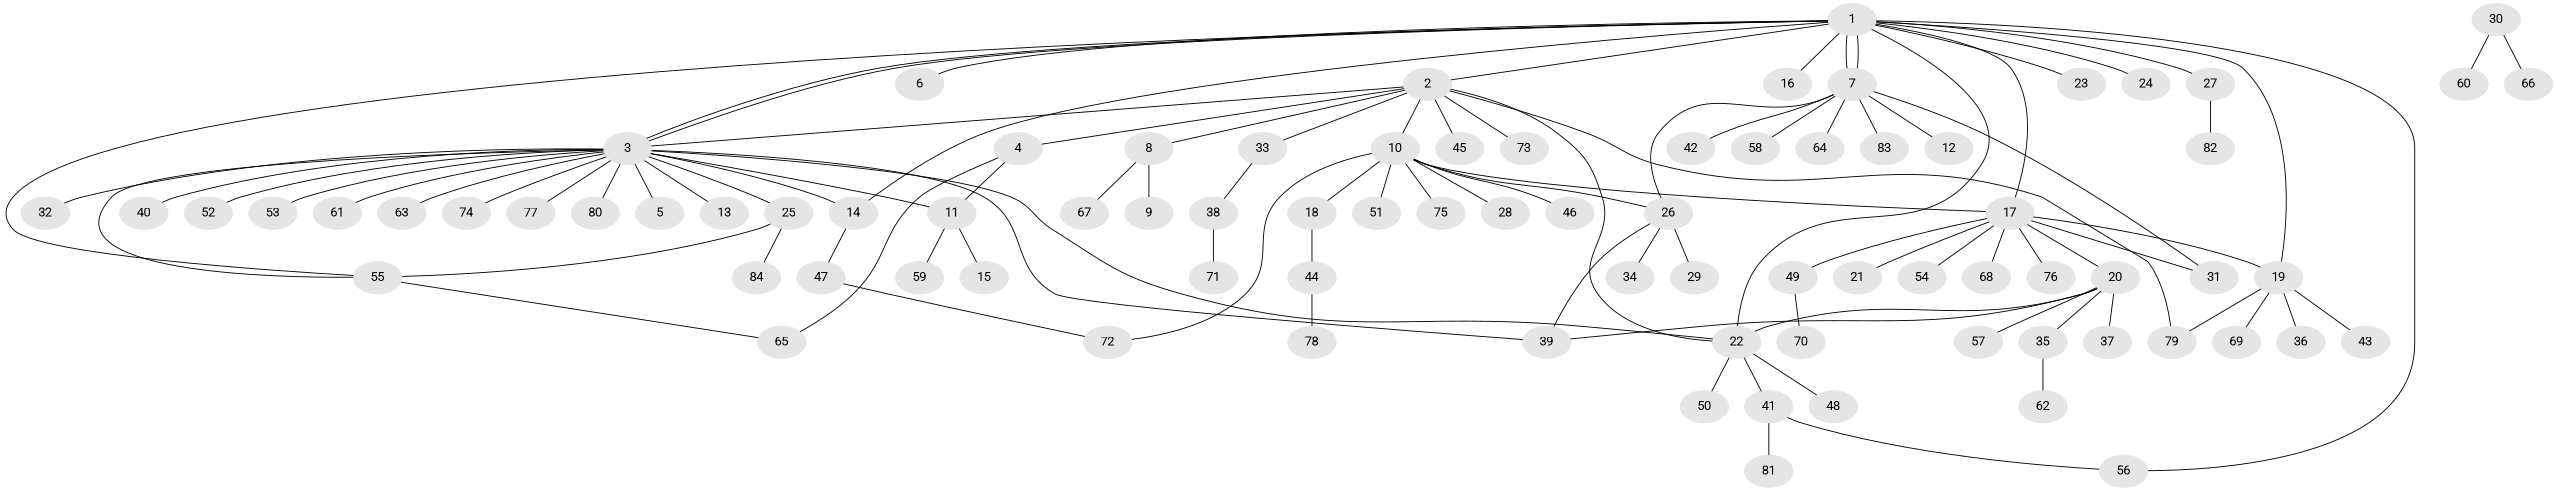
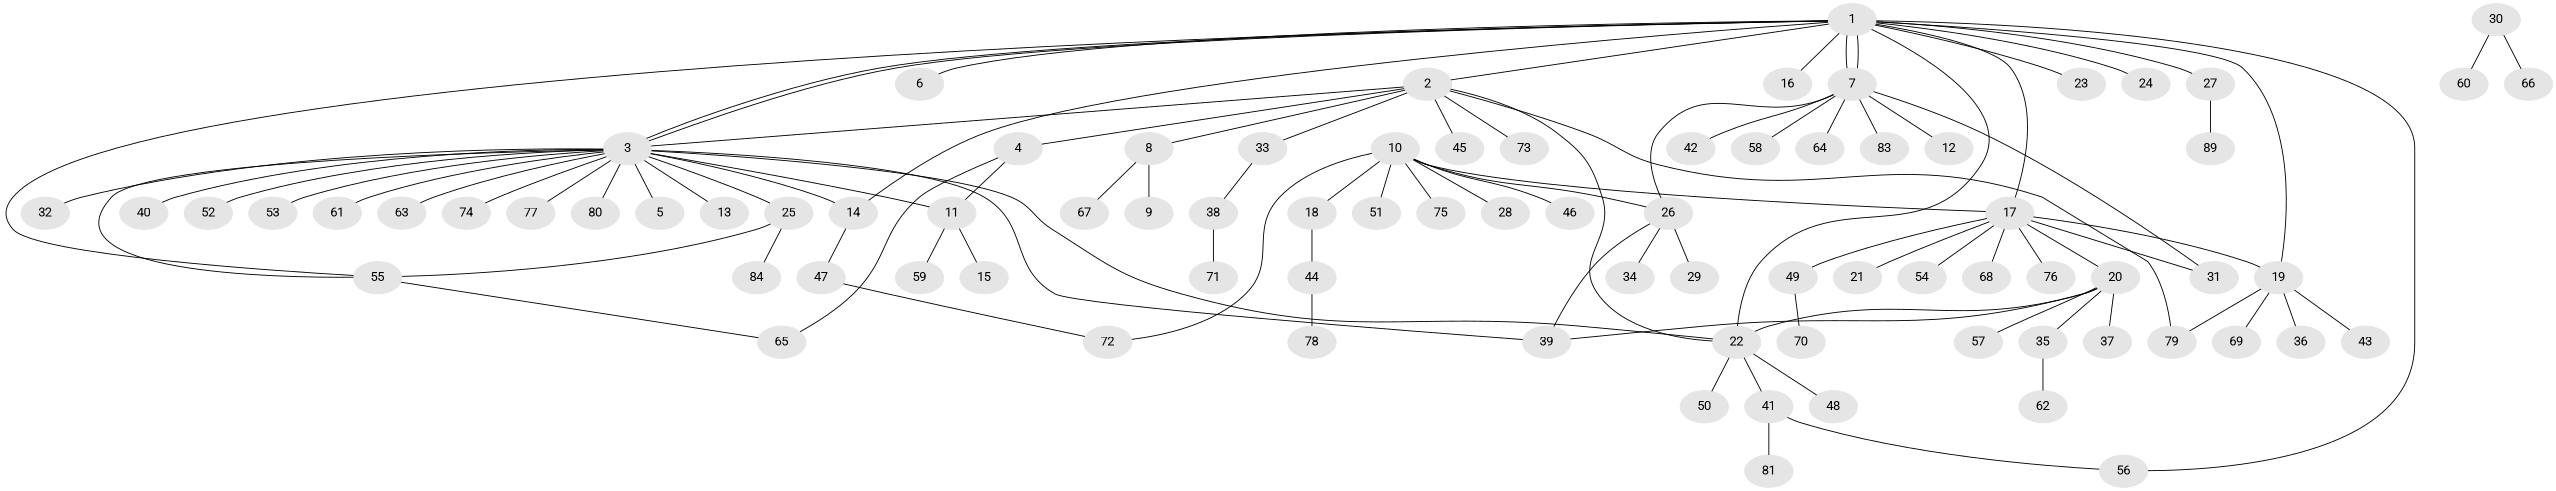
(1411, 117) -> none
(2210, 149) -> (2210, 149)
